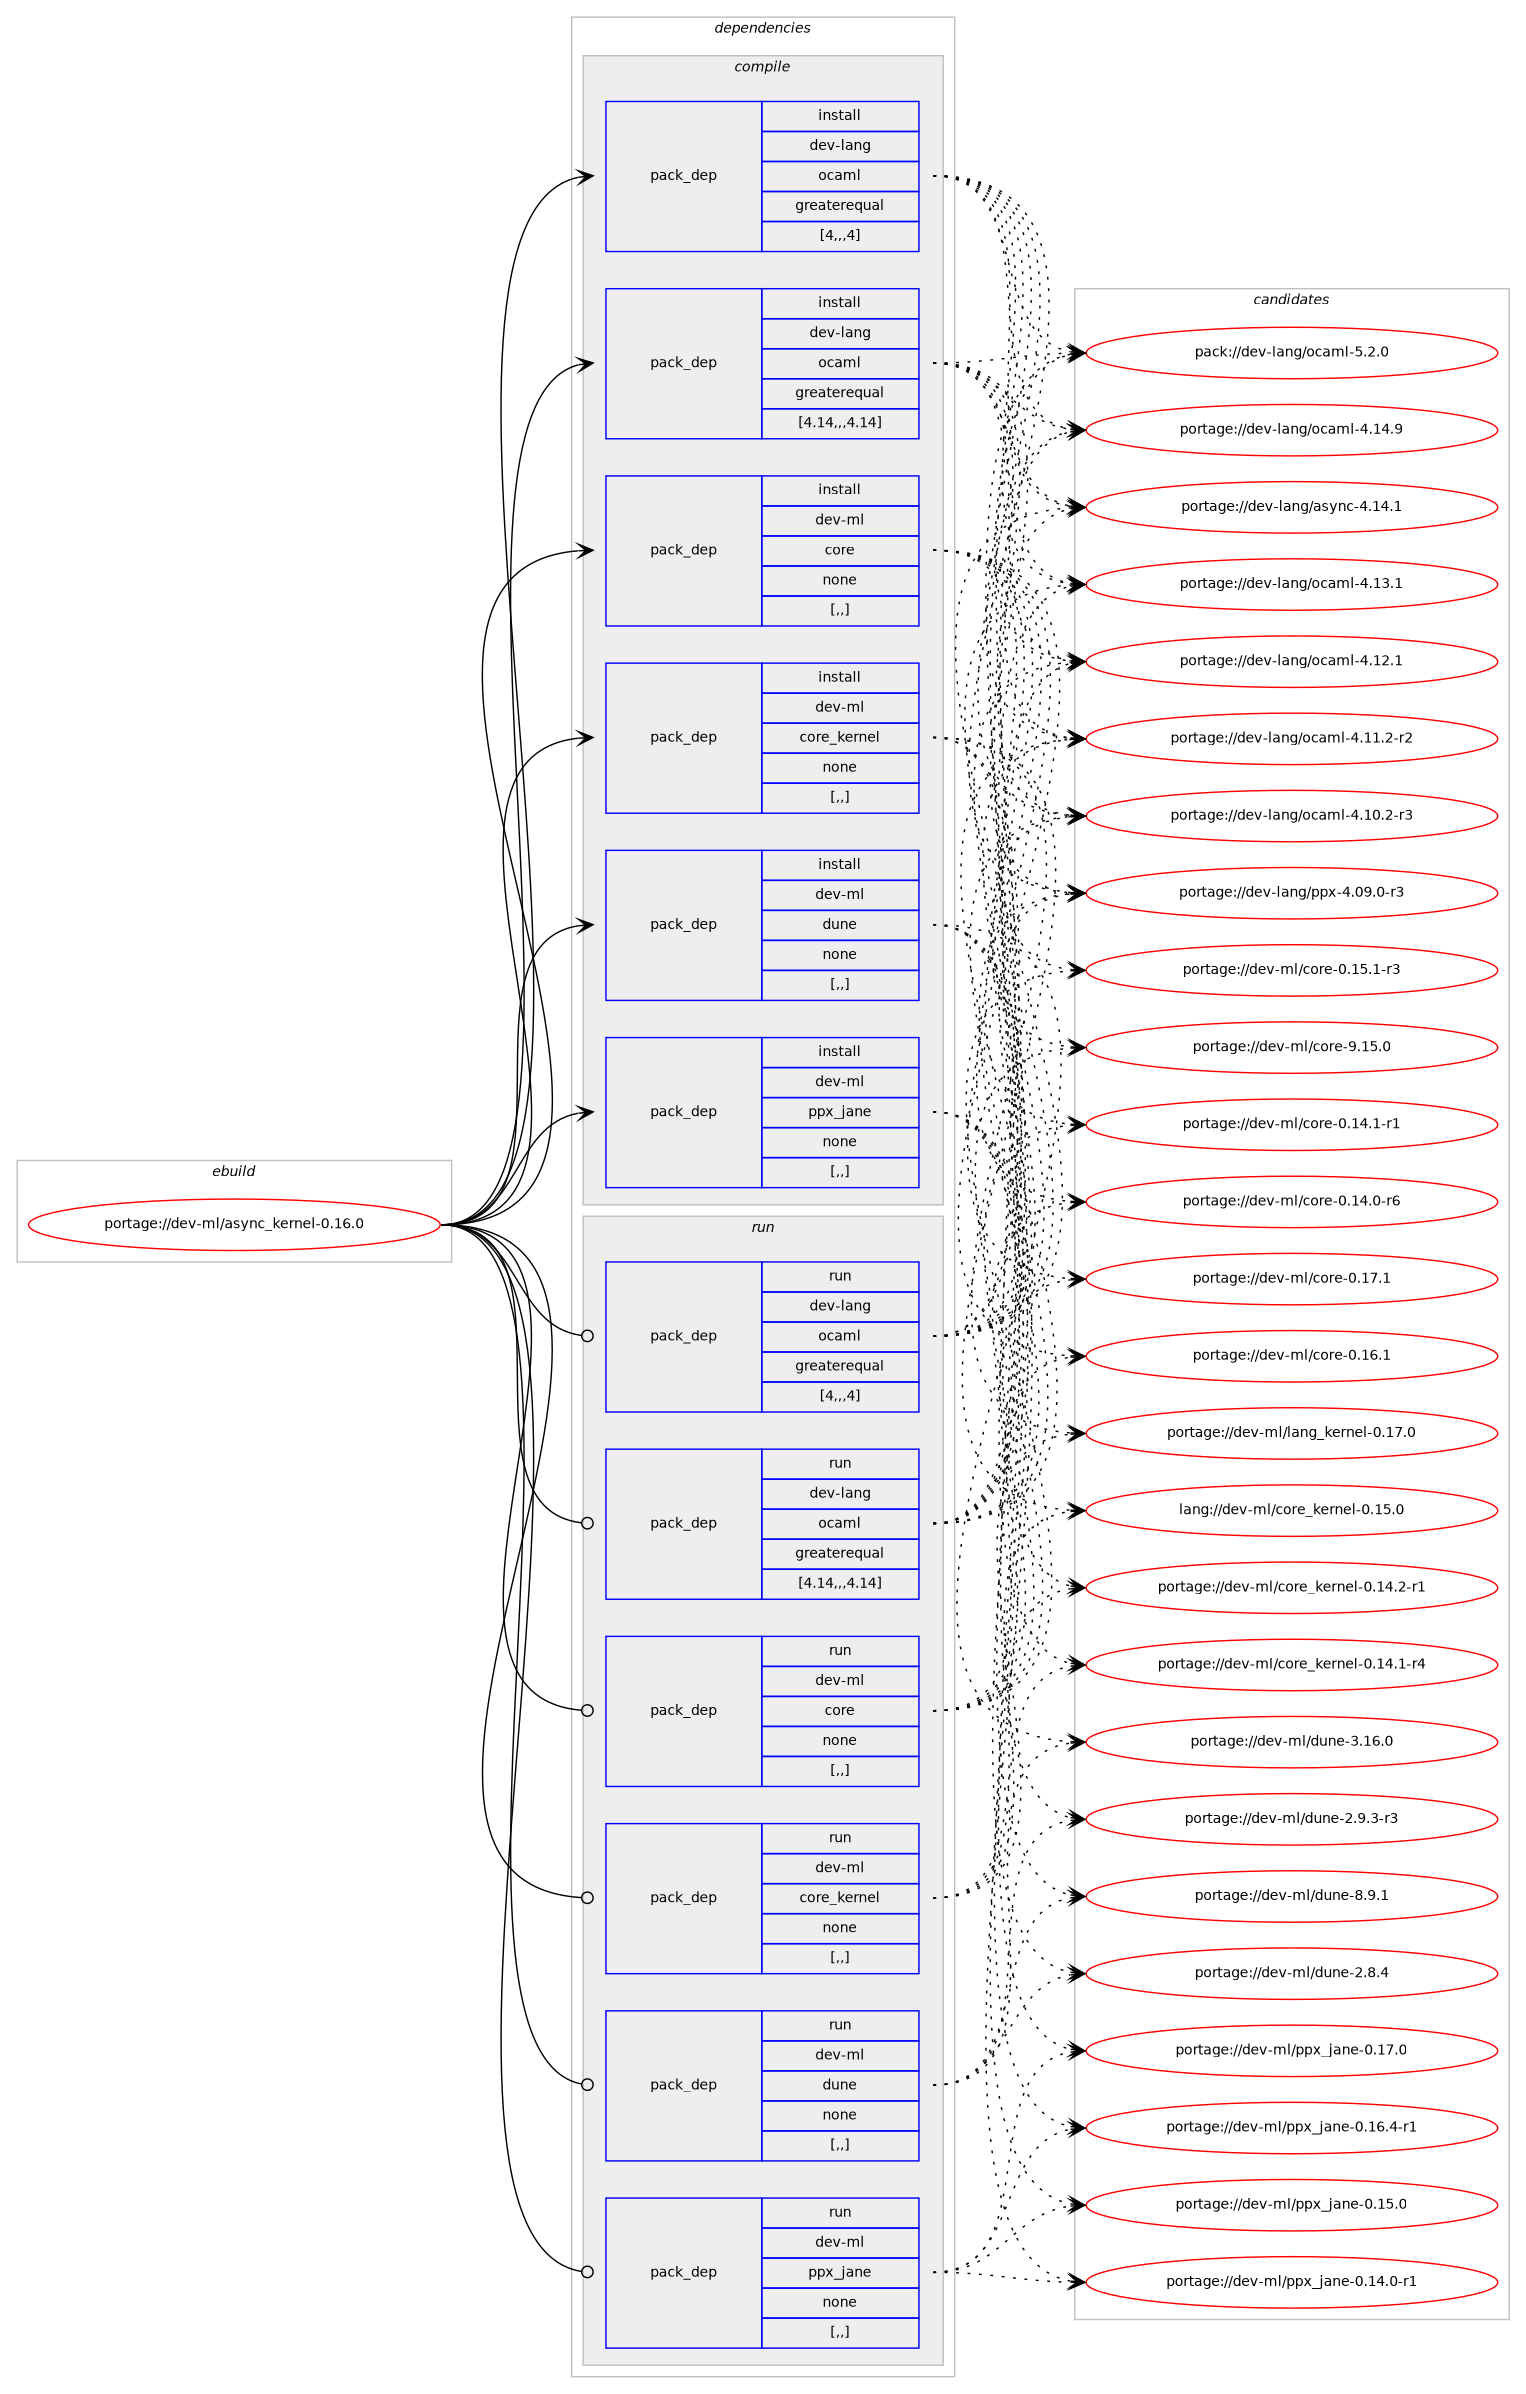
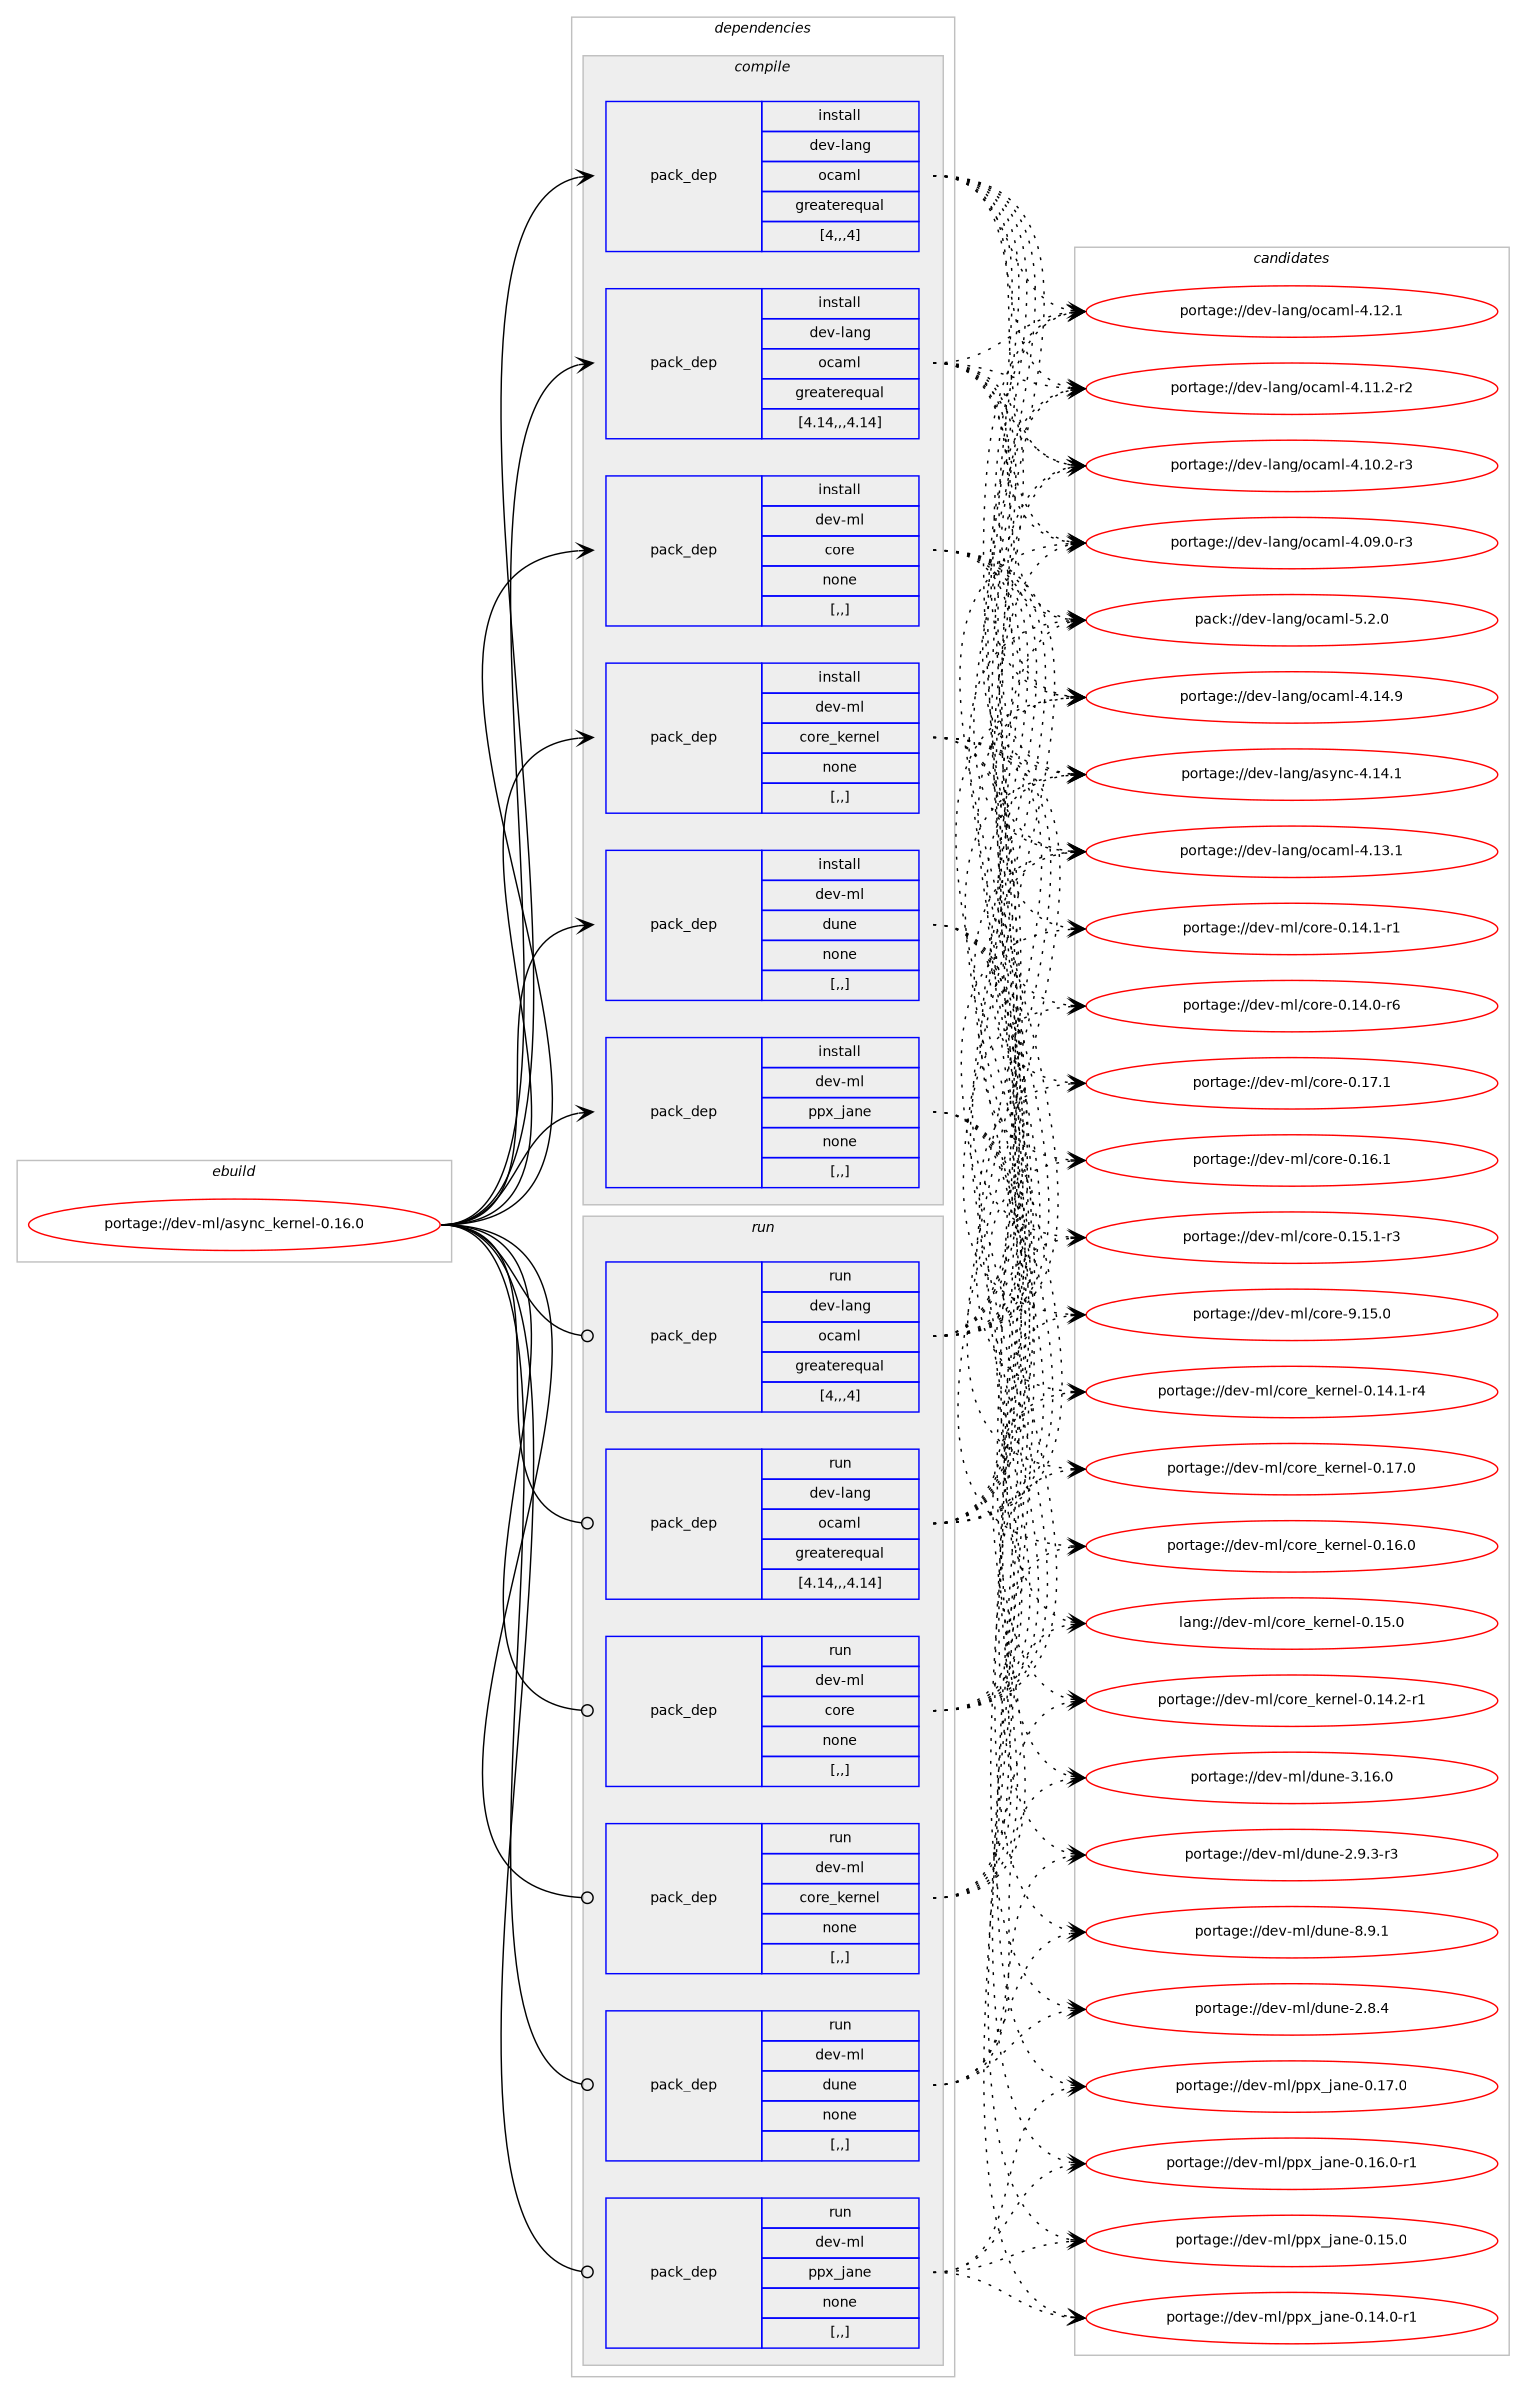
(1292, 893) -> (1292, 543)
(1292, 1433) -> (1292, 1469)
none -> (1292, 1546)
(1292, 2128) -> (1292, 2164)
